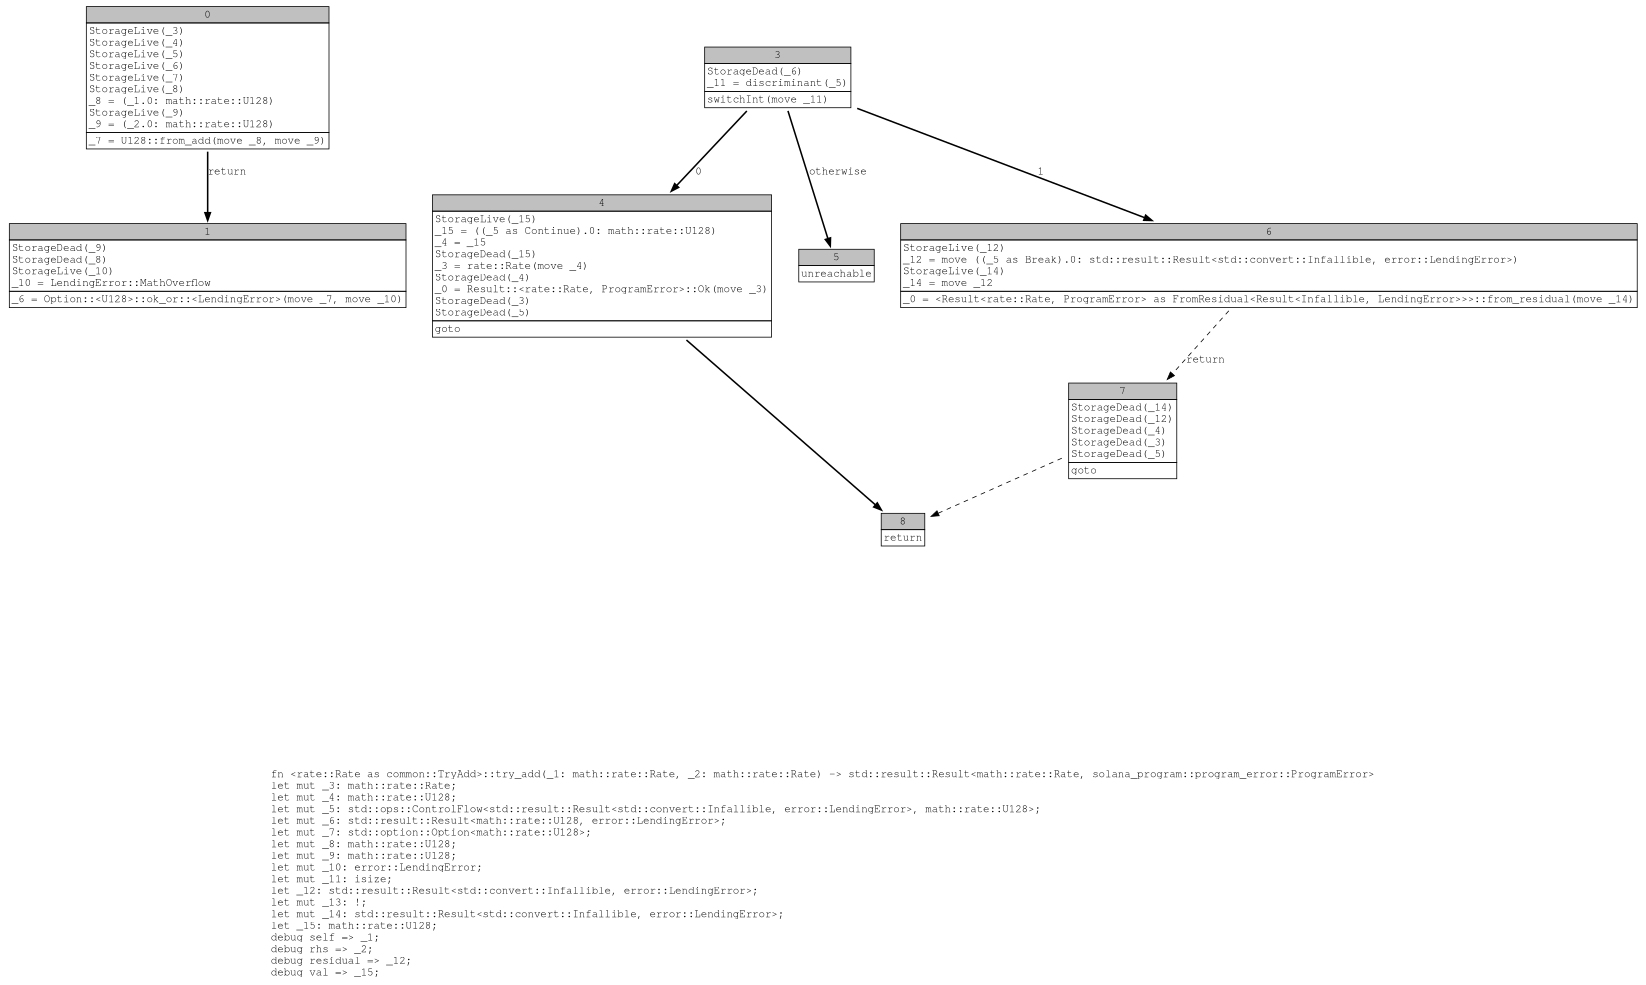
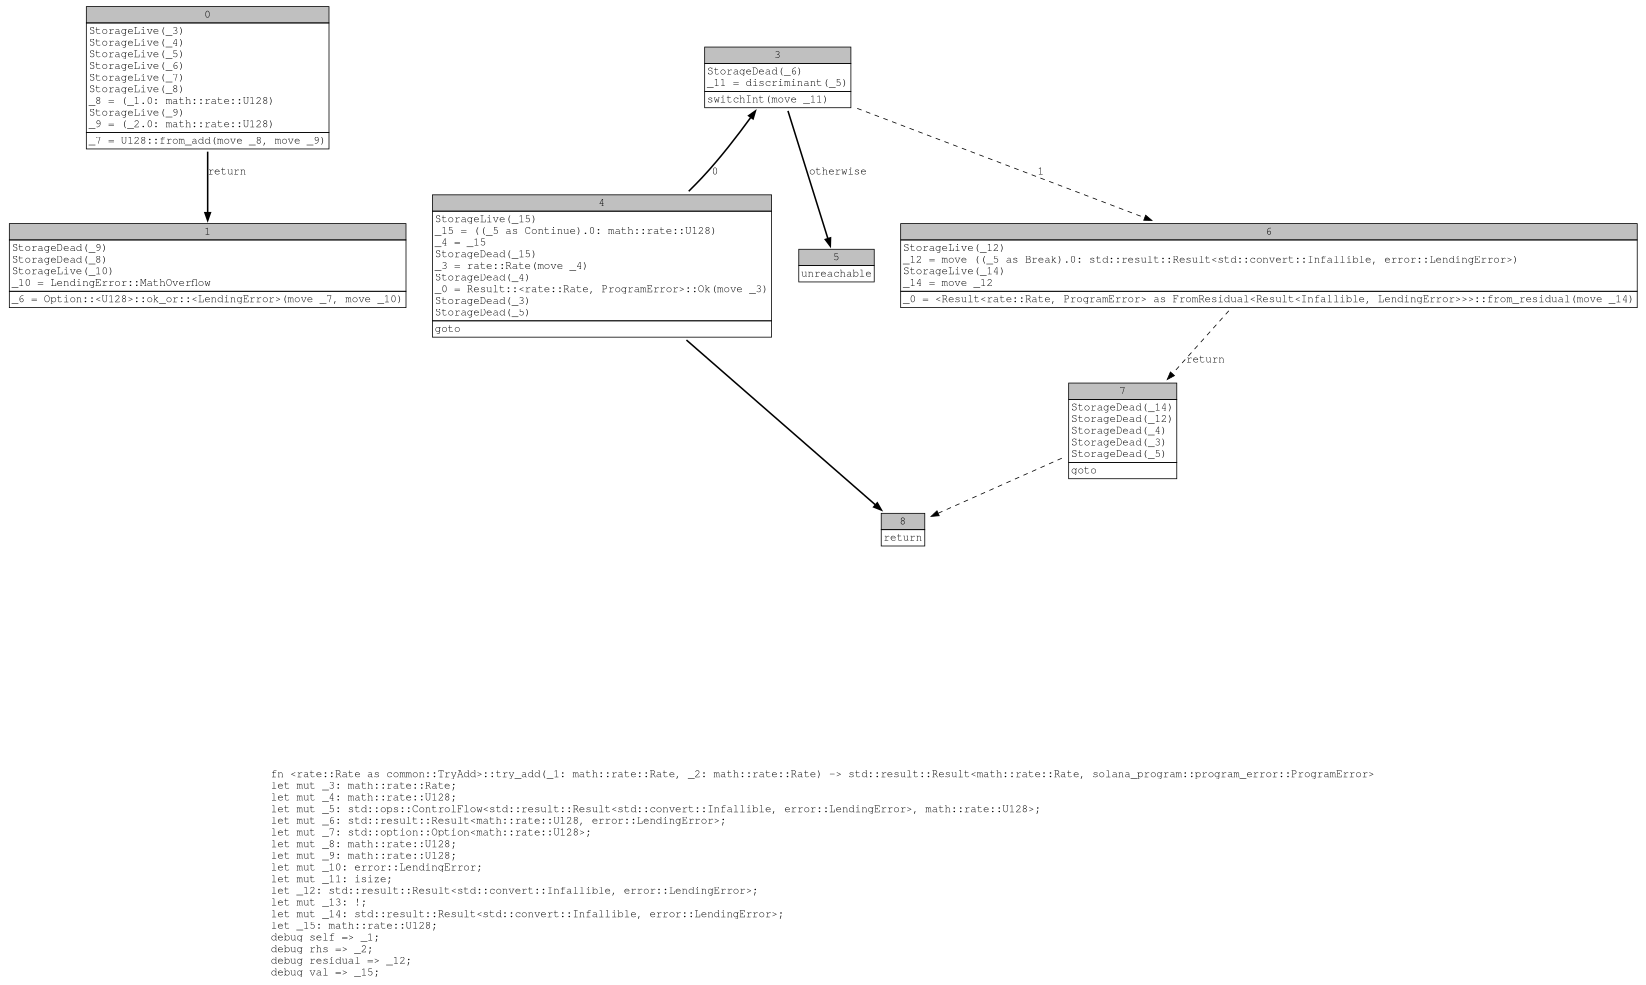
(712, 148) -> (721, 156)
(1001, 163) -> (1001, 163)
